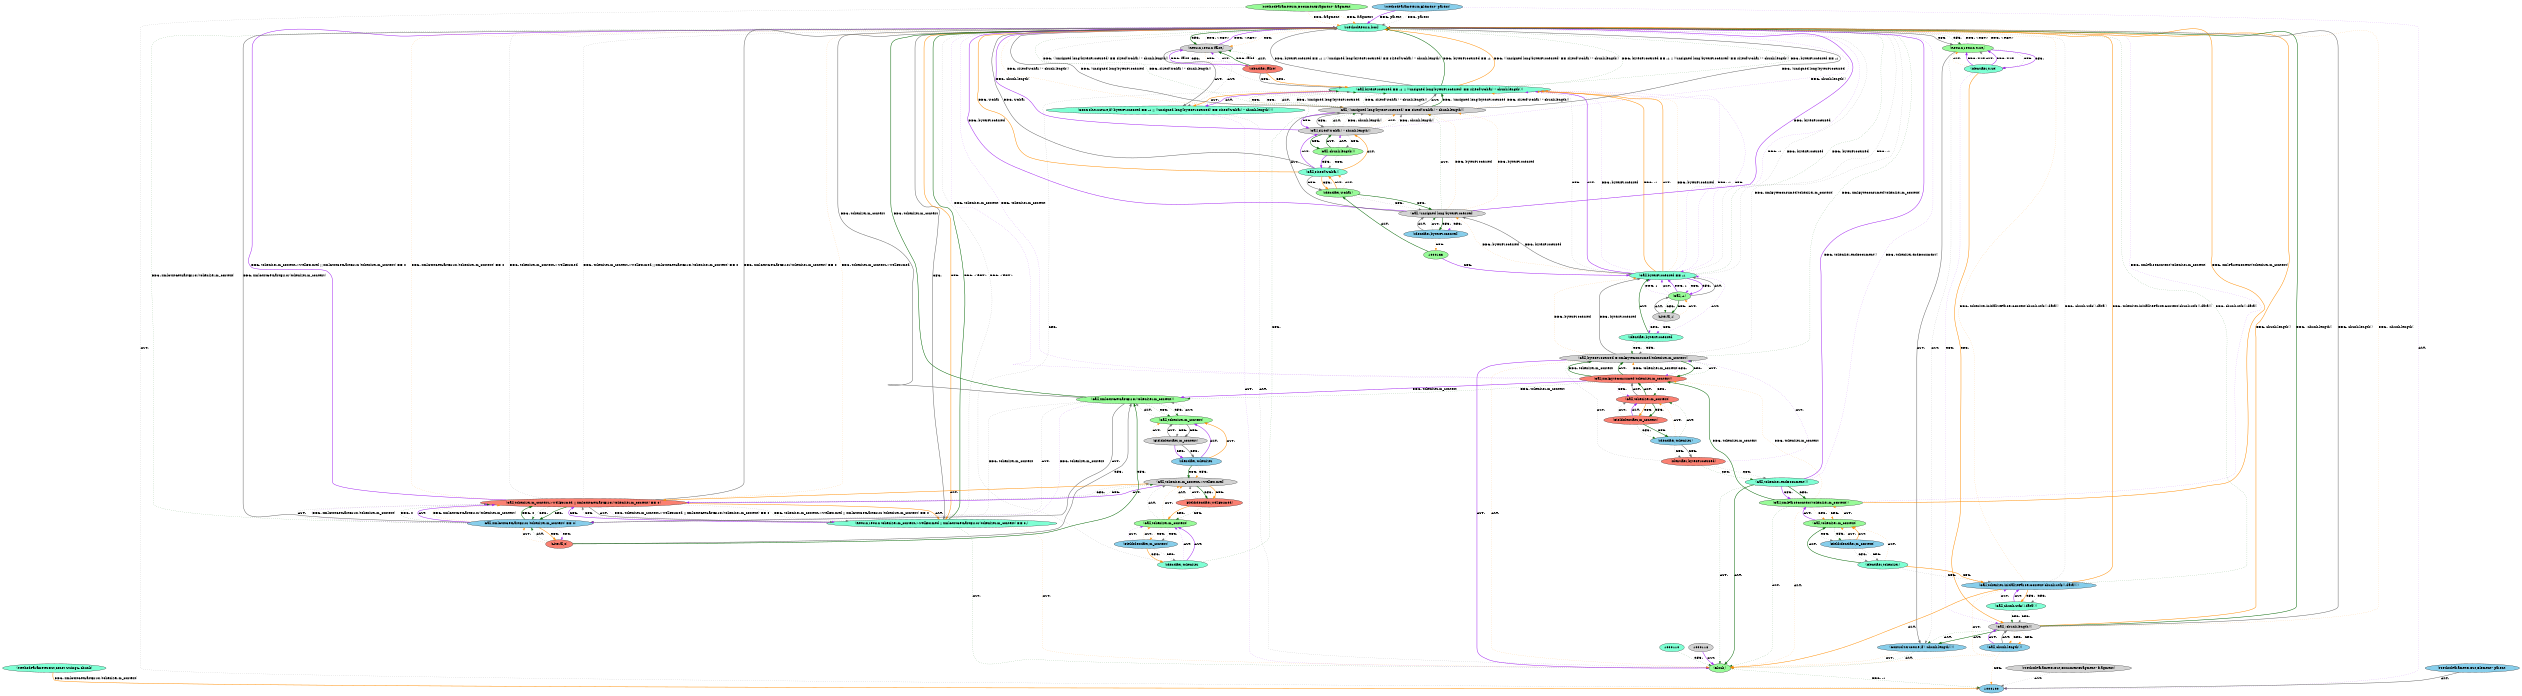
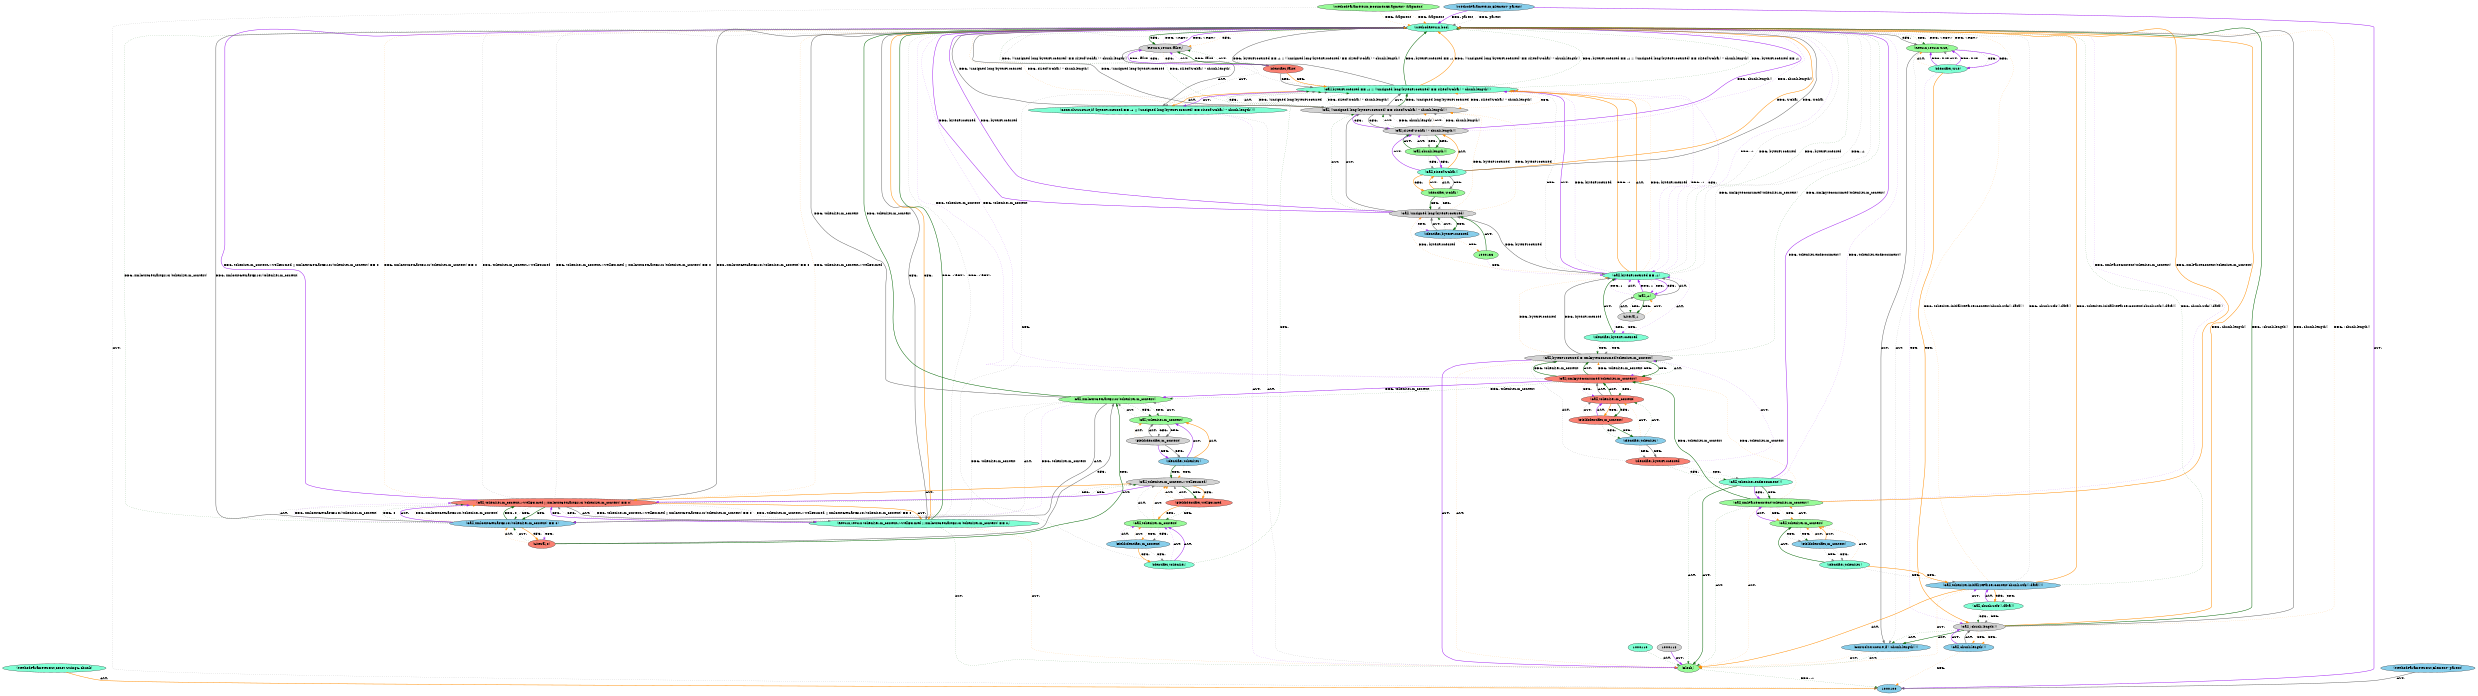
(2418, 77) -> (2374, 163)
(1385, 228) -> (1481, 230)
(1533, 273) -> (1535, 273)
(1699, 658) -> (1668, 658)
(2069, 668) -> none
(96, 678) -> (105, 678)
